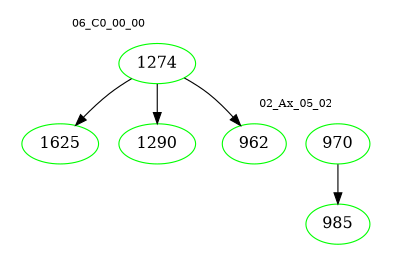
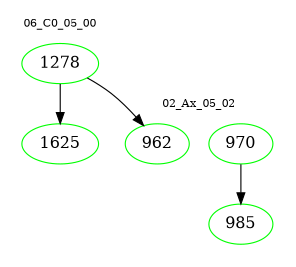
(109, 24) -> (60, 24)
(157, 64) -> (60, 64)
(157, 144) -> none
